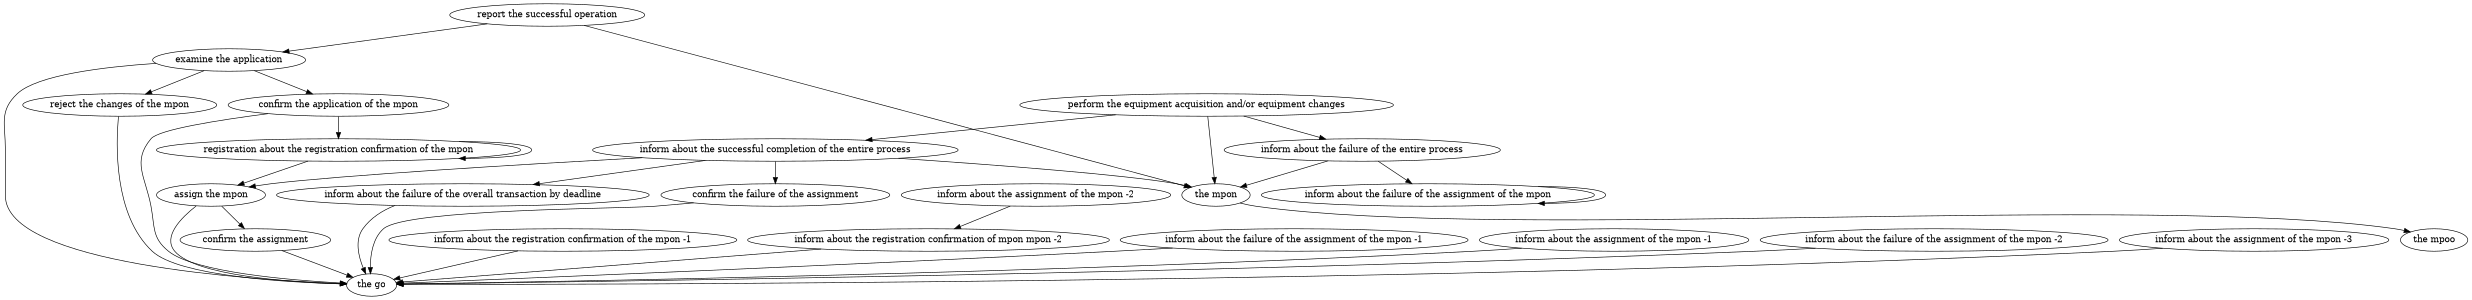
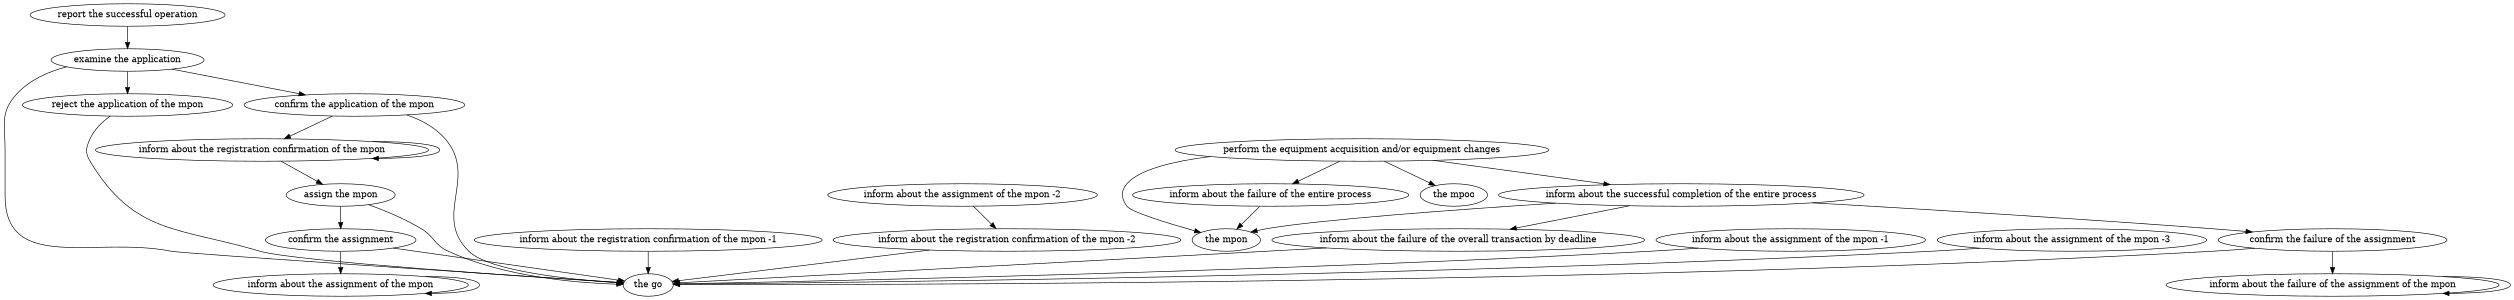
(120, 105) -> (128, 105)
(884, 105) -> none
(338, 150) -> (262, 150)
(449, 169) -> none
(1392, 171) -> (2333, 259)
(1822, 217) -> (1407, 172)
(928, 240) -> (1007, 240)
(1294, 240) -> none
(1934, 240) -> none
none -> (341, 285)
